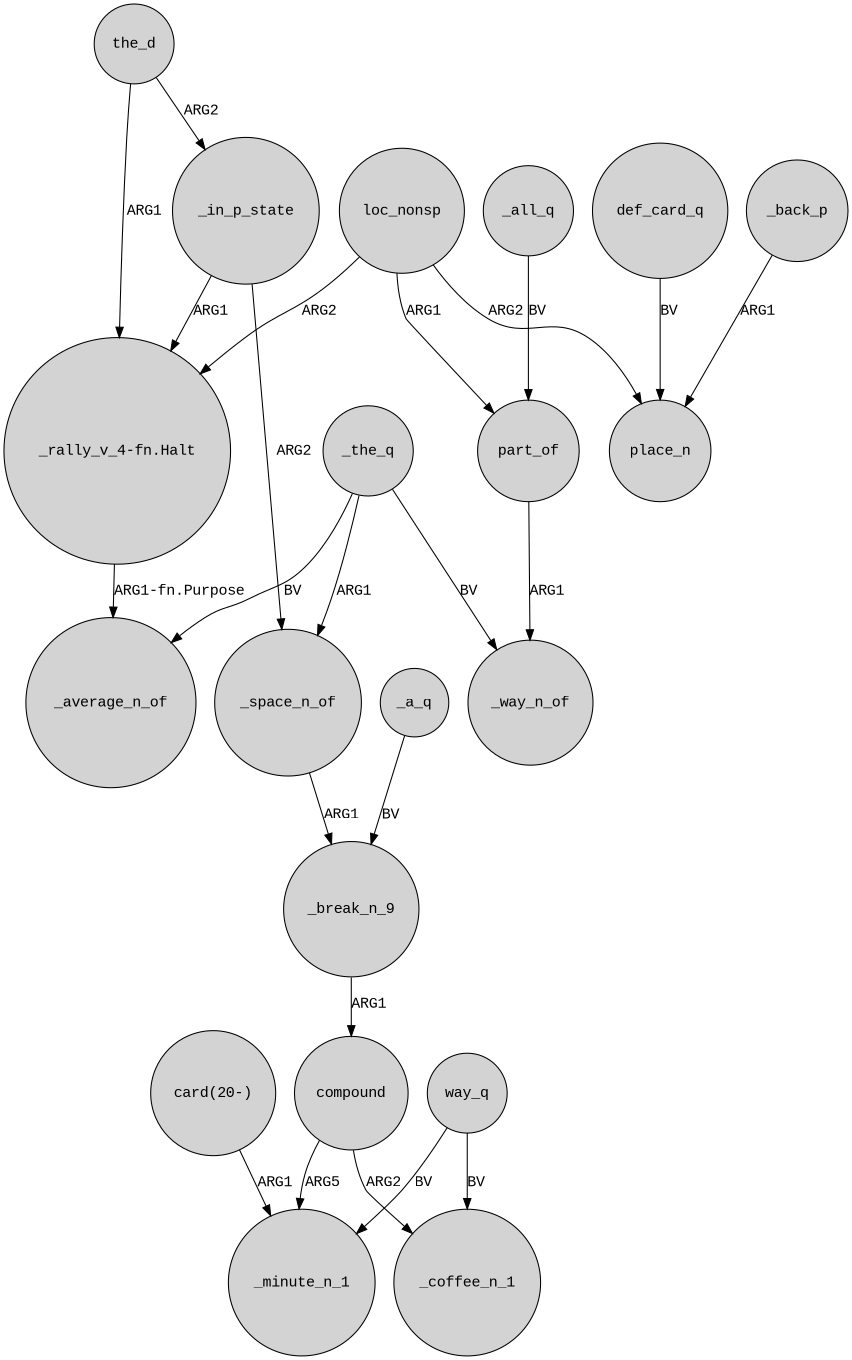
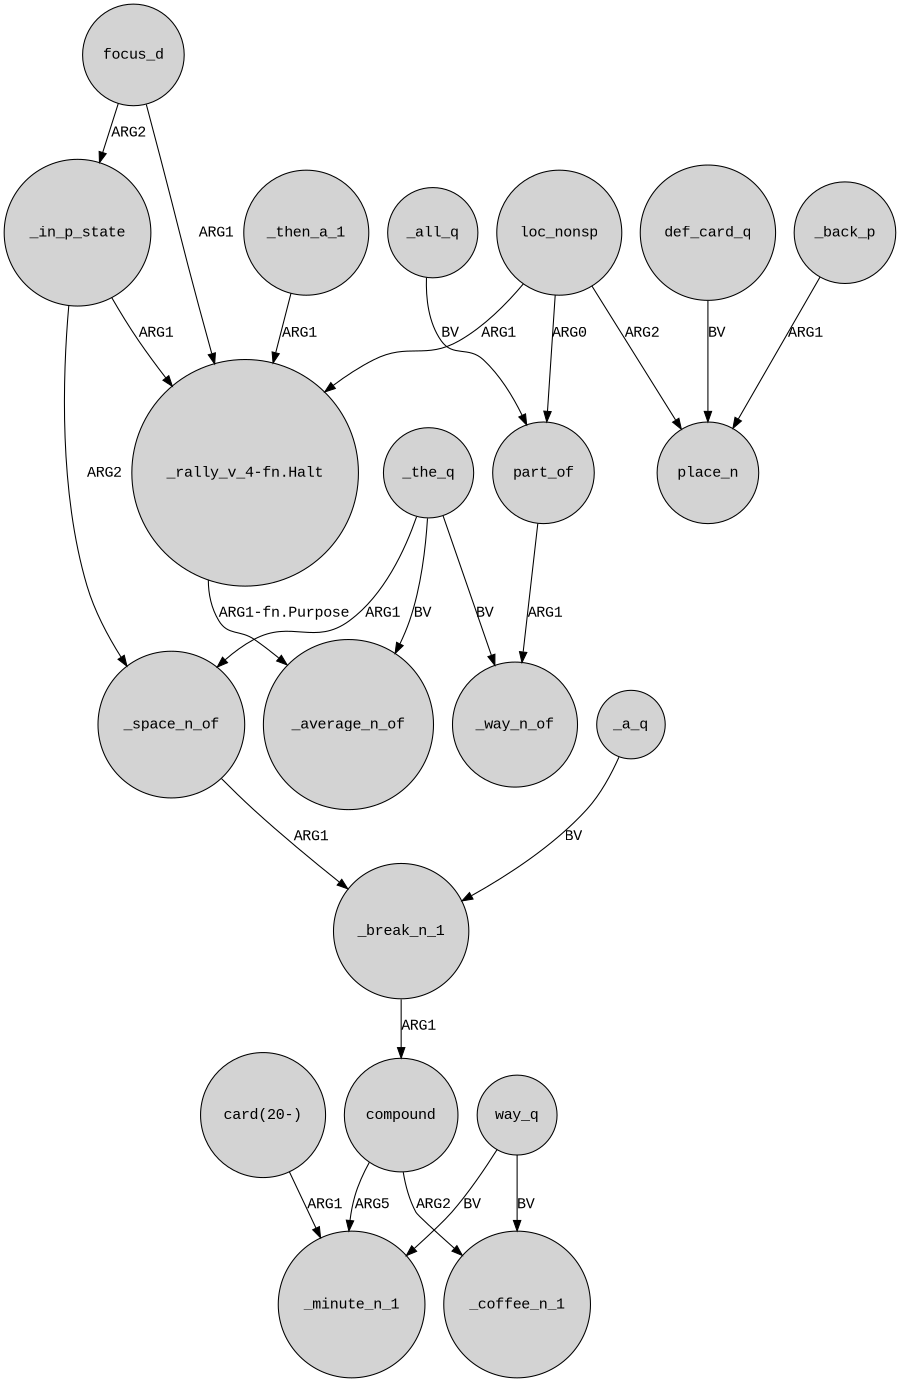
(134, 44) -> (133, 55)
none -> (306, 233)
(320, 311) -> (499, 333)
(424, 311) -> (570, 333)
(351, 909) -> (401, 931)
